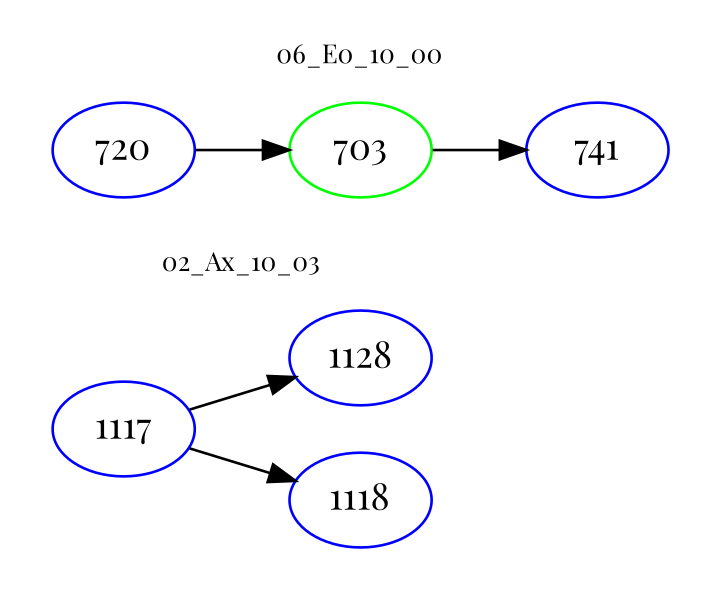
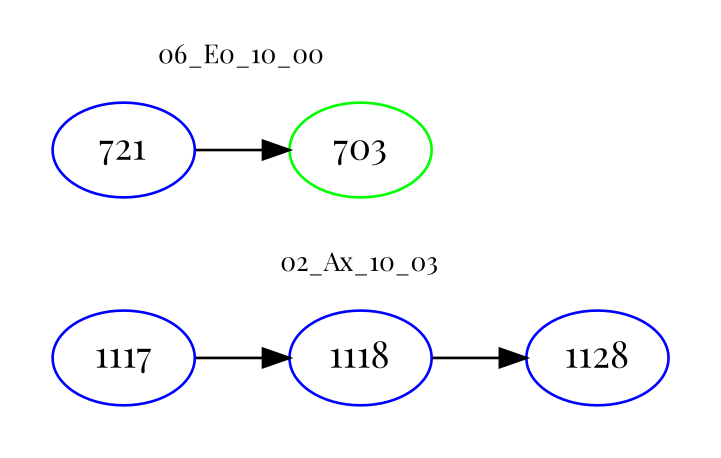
(124, 150) -> (124, 150)
(597, 150) -> none
(230, 397) -> (466, 358)
